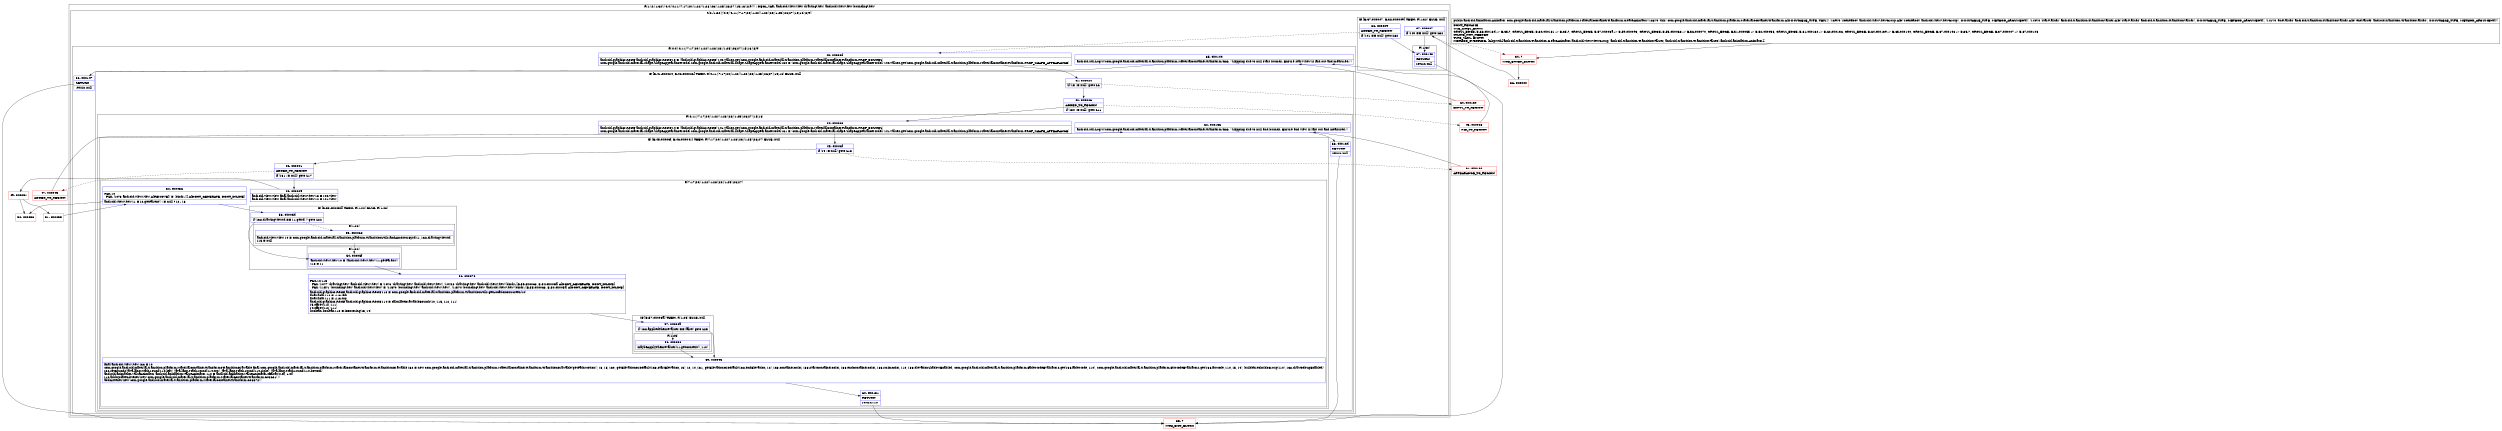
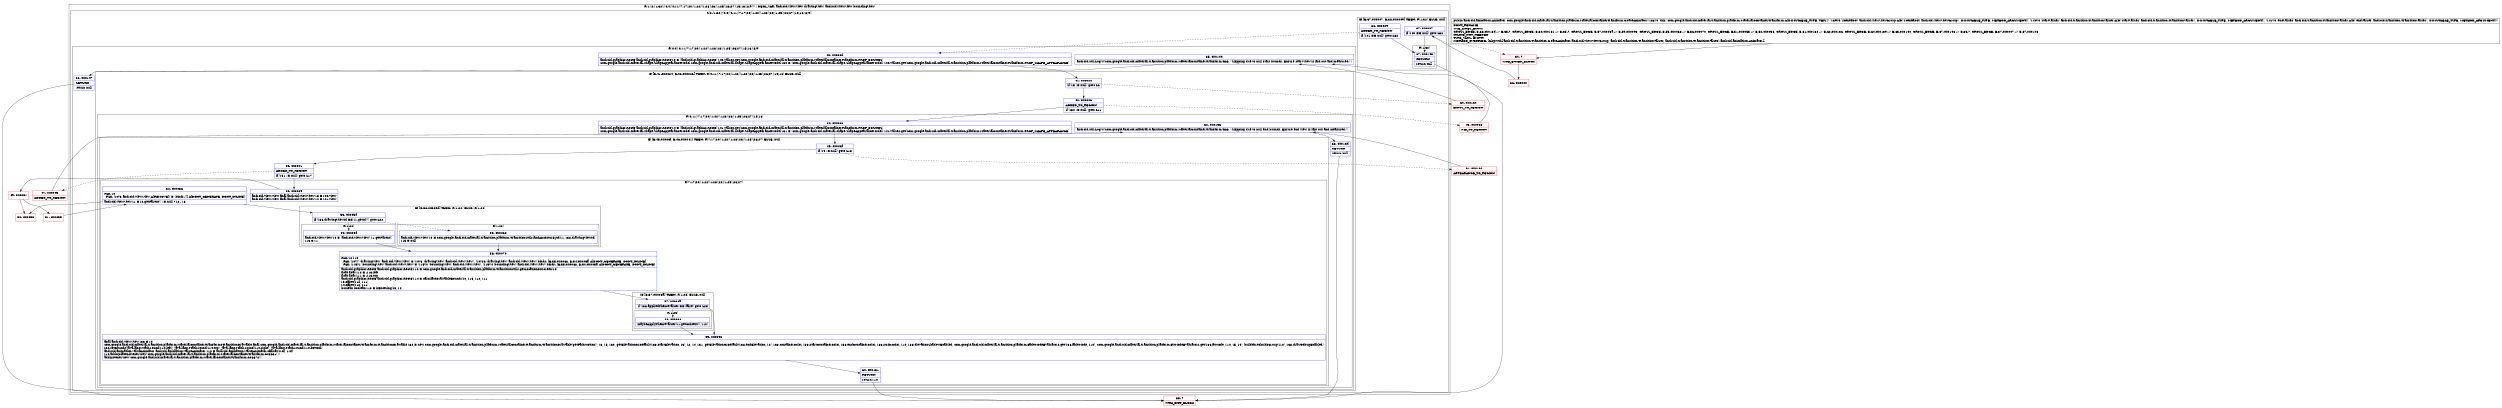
(354, 248) -> (498, 246)
